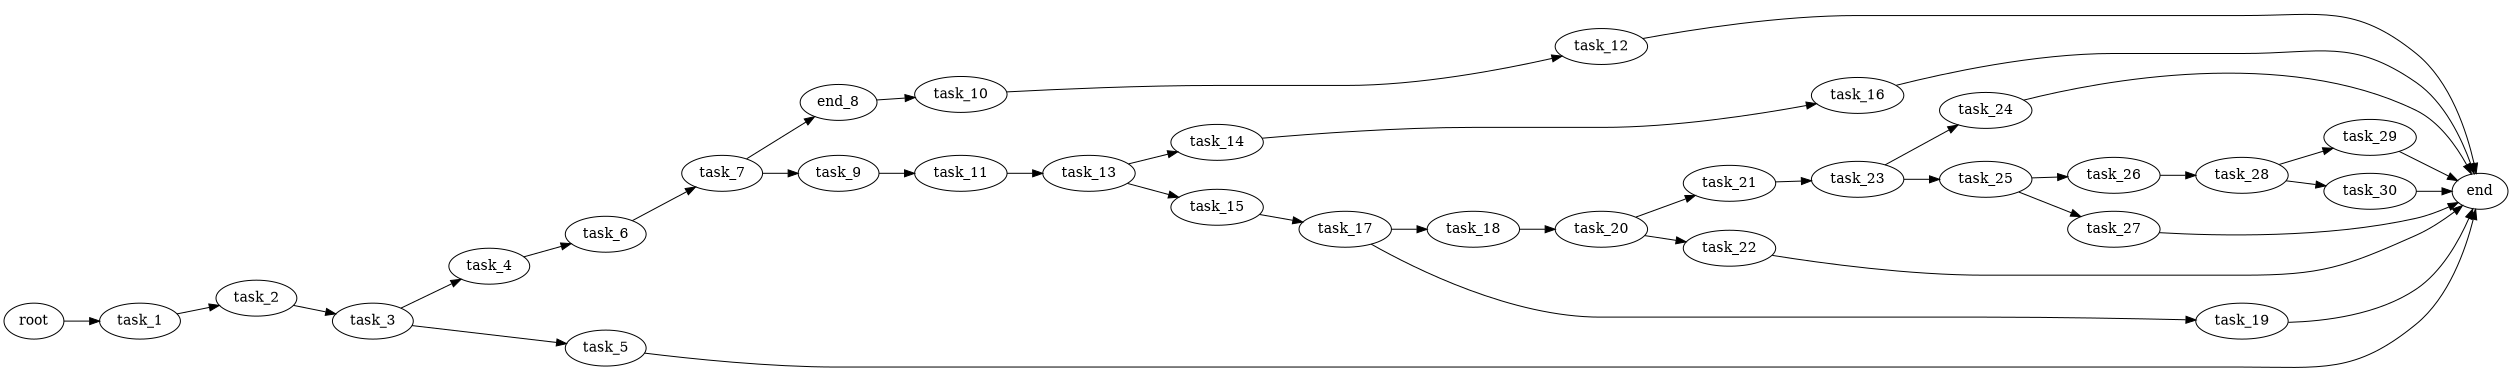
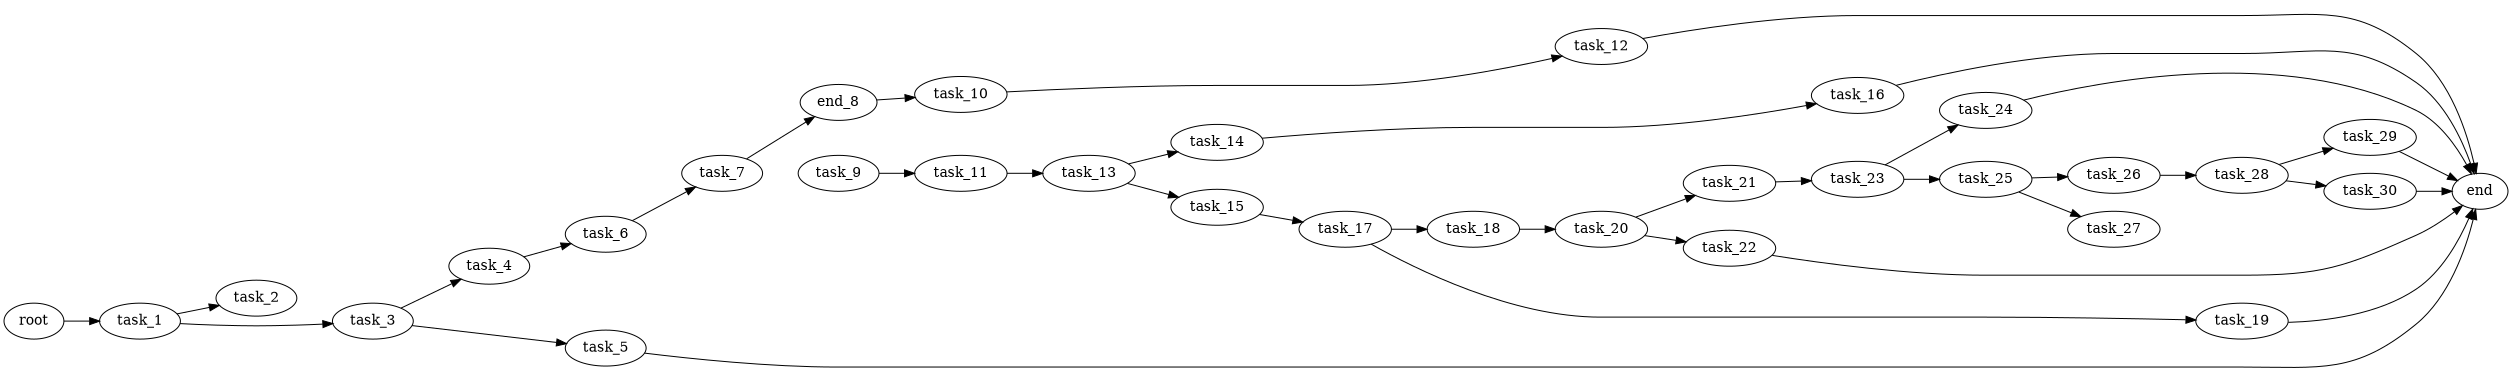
(775, 173) -> none
(2306, 233) -> none
(309, 309) -> (251, 326)
